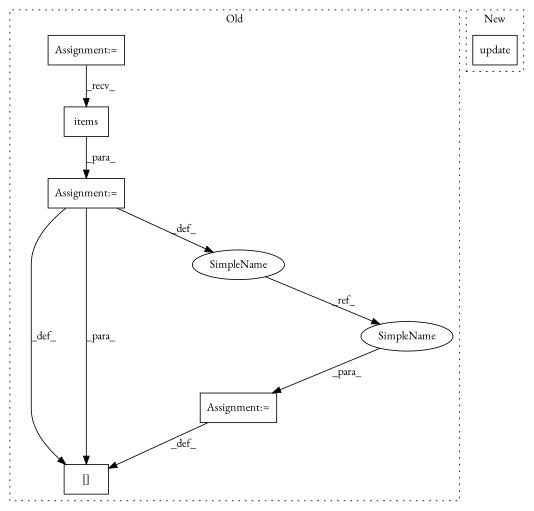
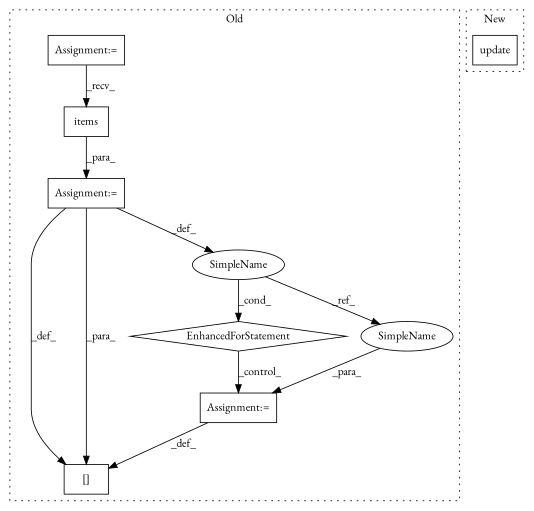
none -> (238, 336)
